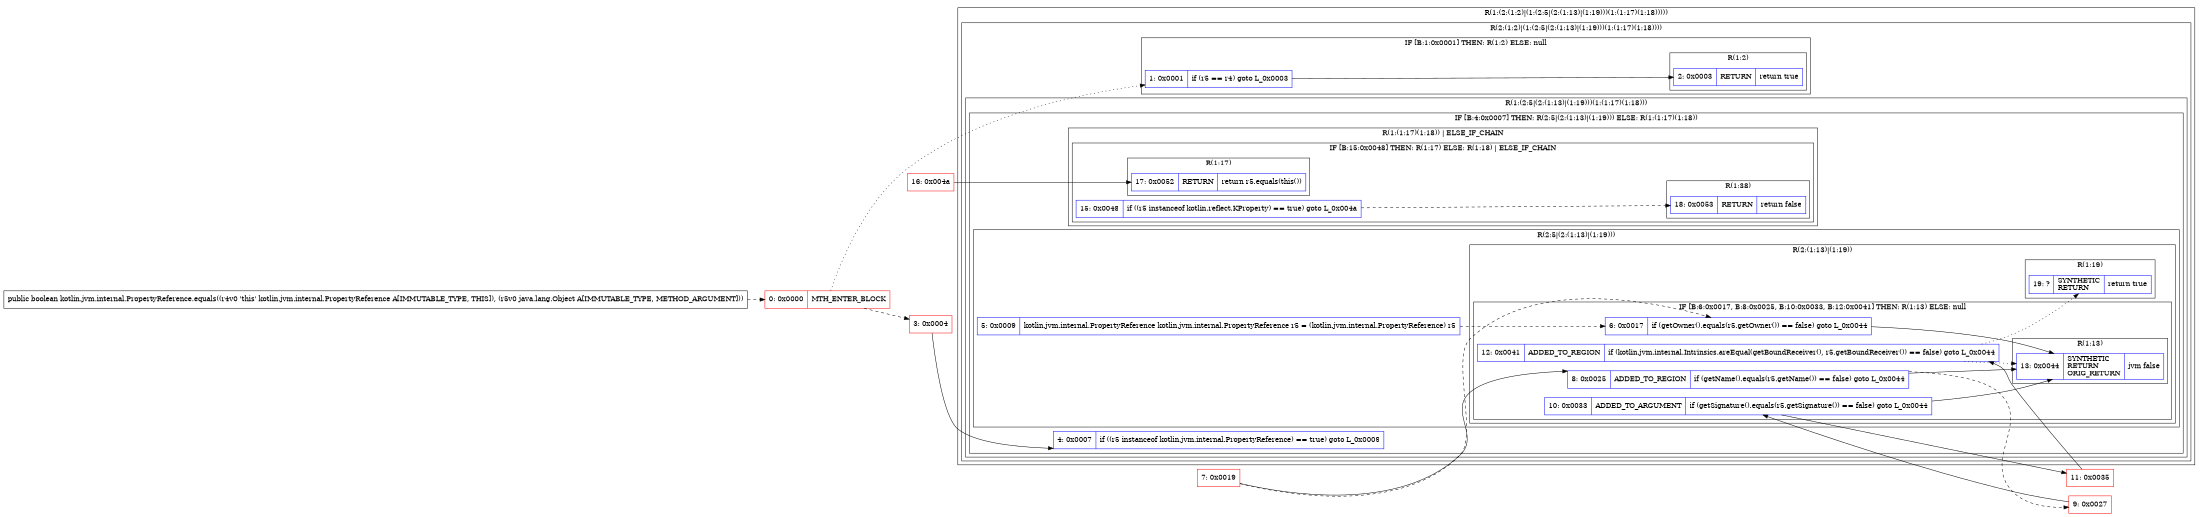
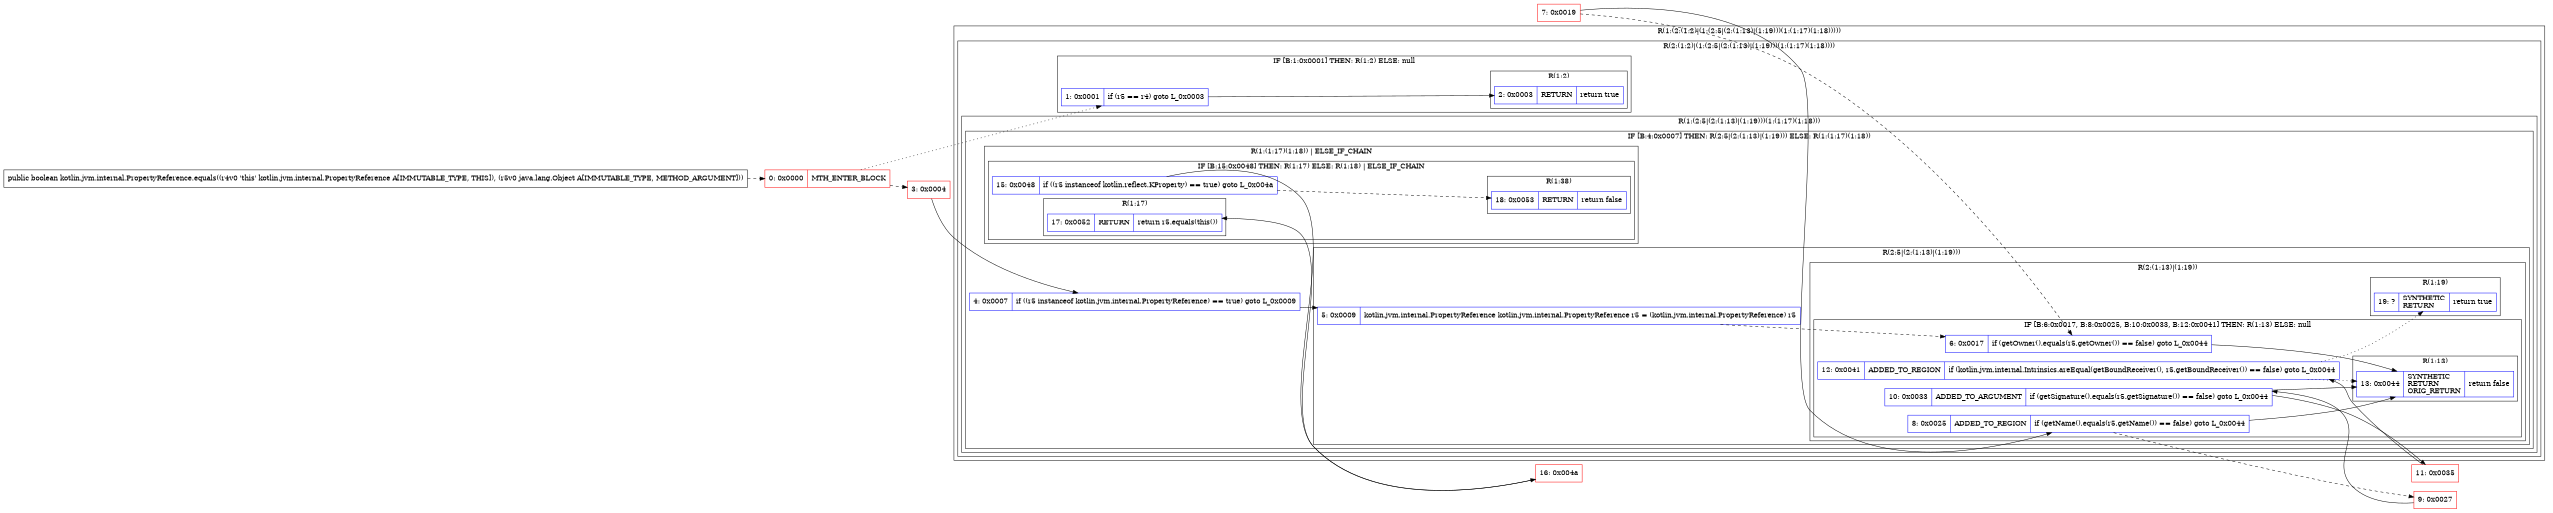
none -> (1311, 226)
none -> (1306, 307)
(2144, 366) -> (2489, 384)
